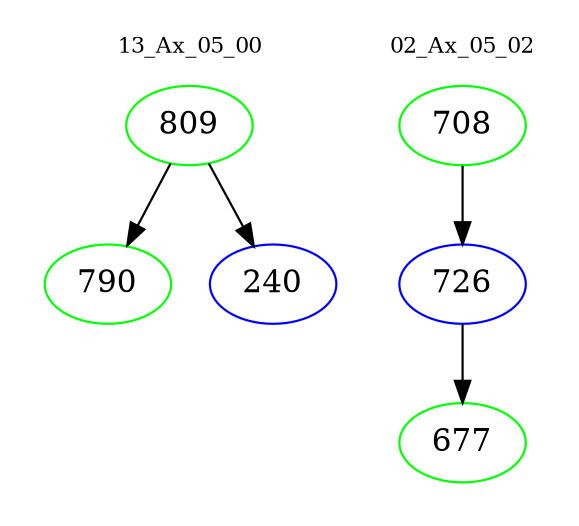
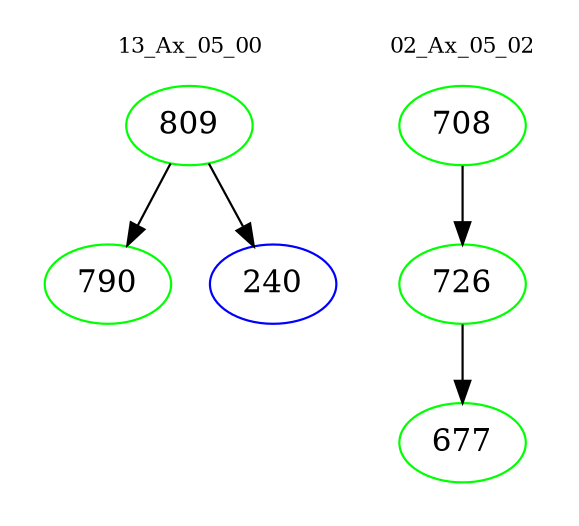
(463, 284) -> (463, 284)
